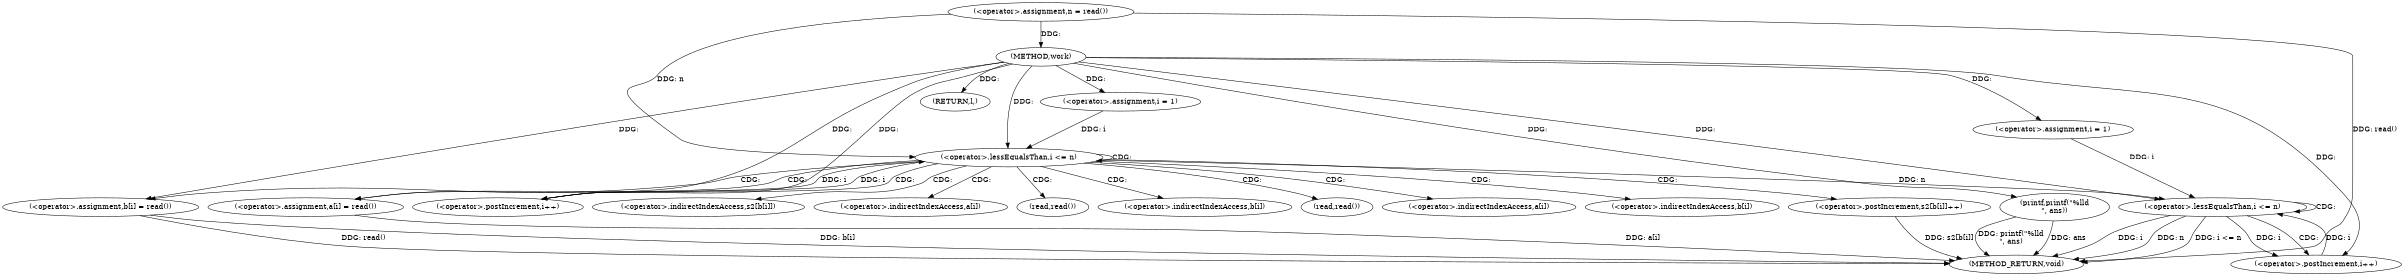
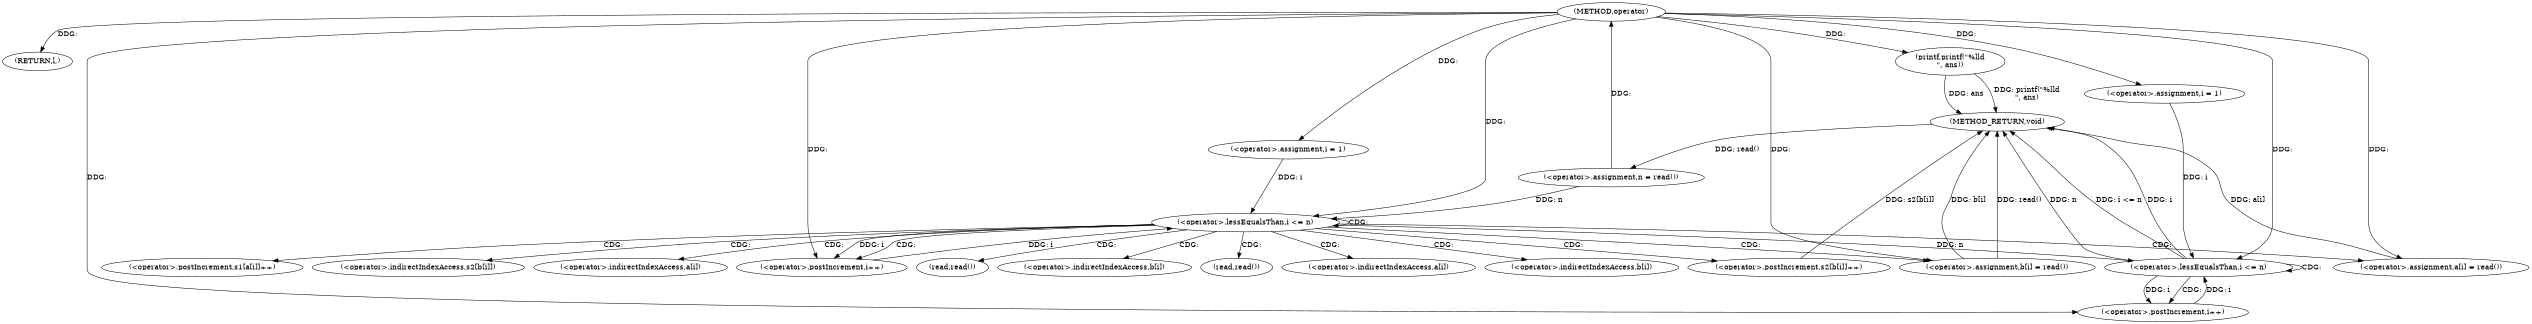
(1962, 27) -> (1782, 133)
(1041, 57) -> (1611, 12)
none -> (202, 267)
